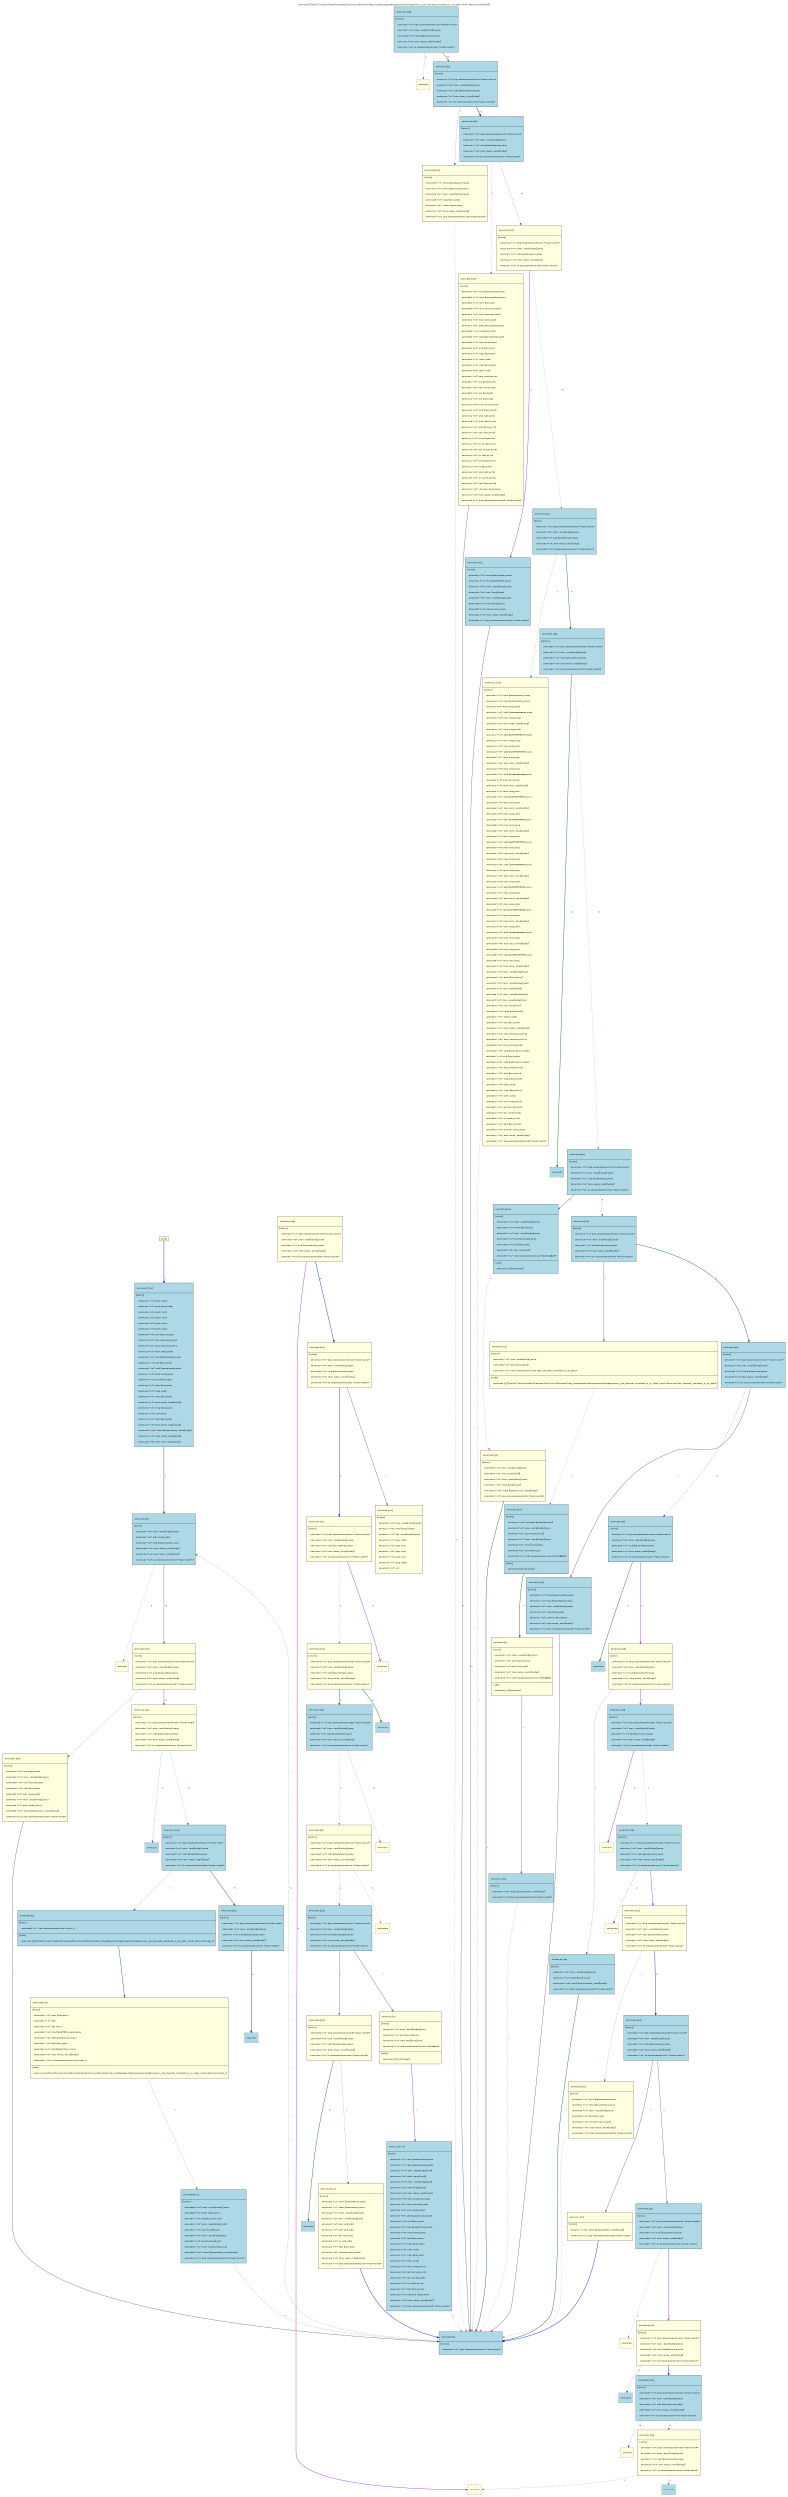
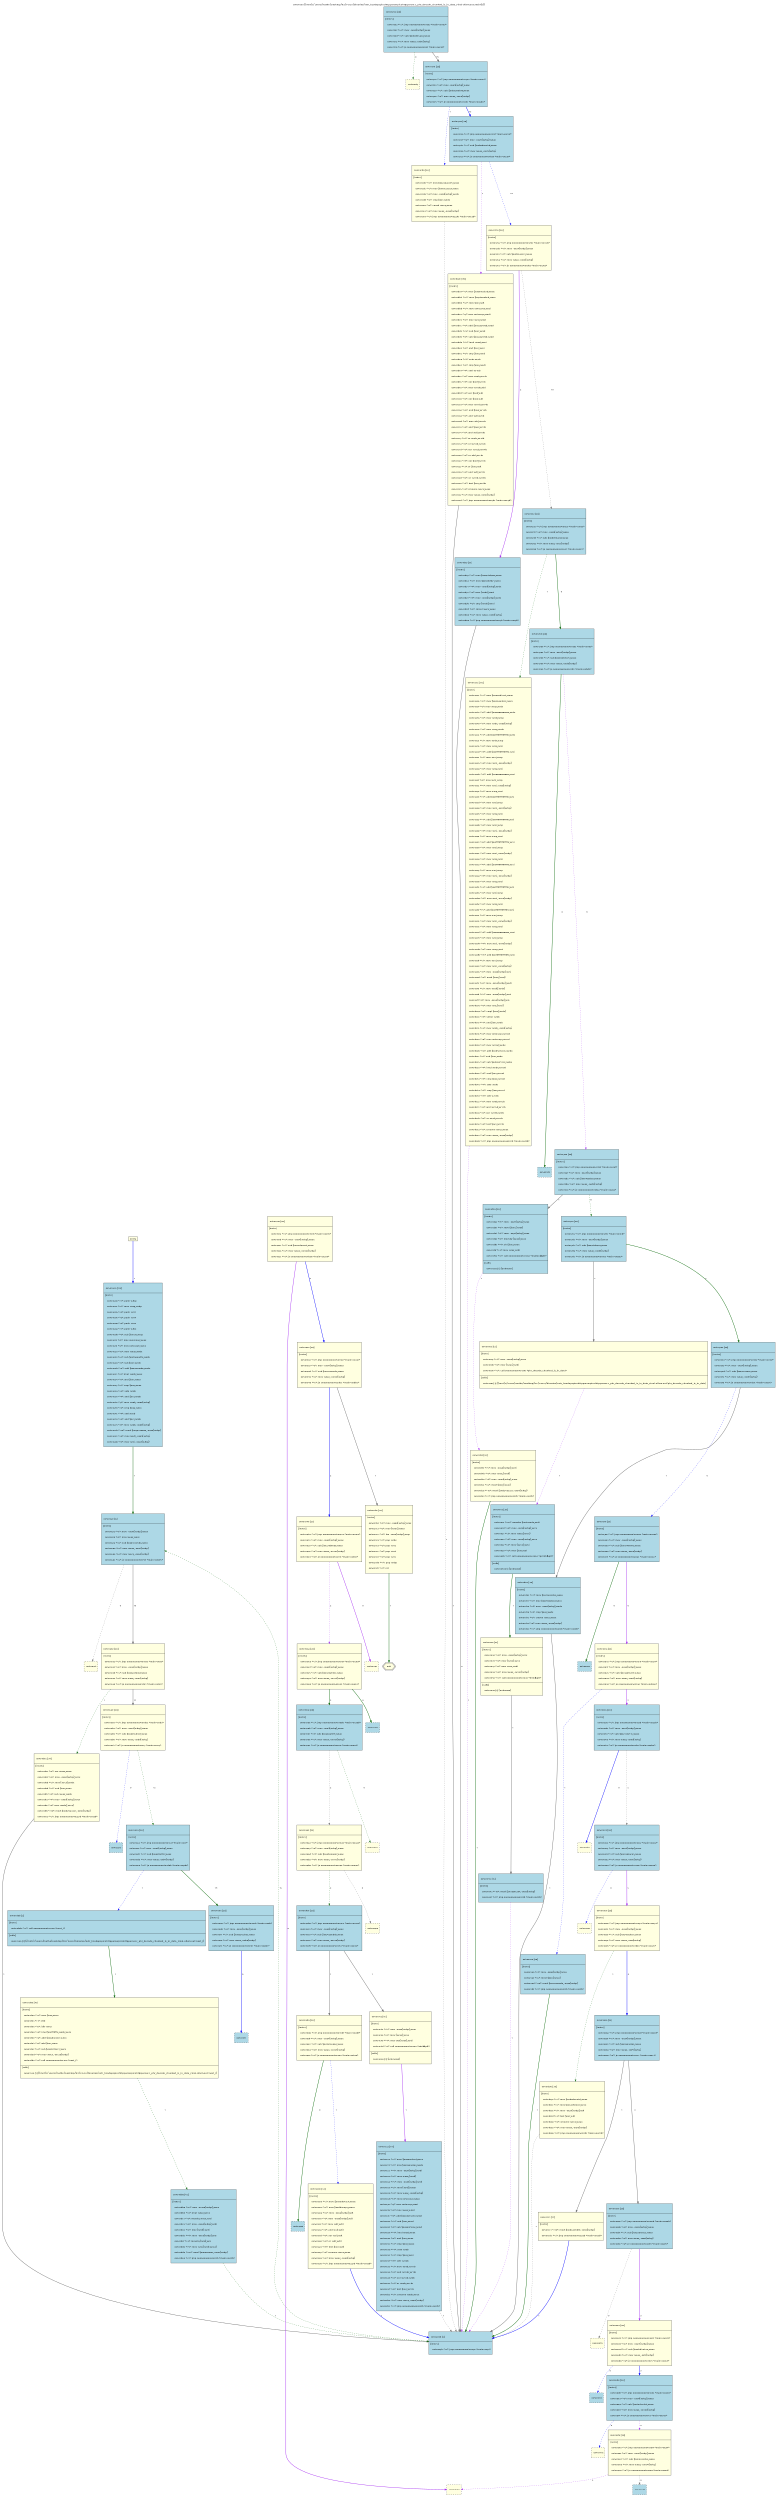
none -> (389, 1666)
(621, 1796) -> (603, 1796)
